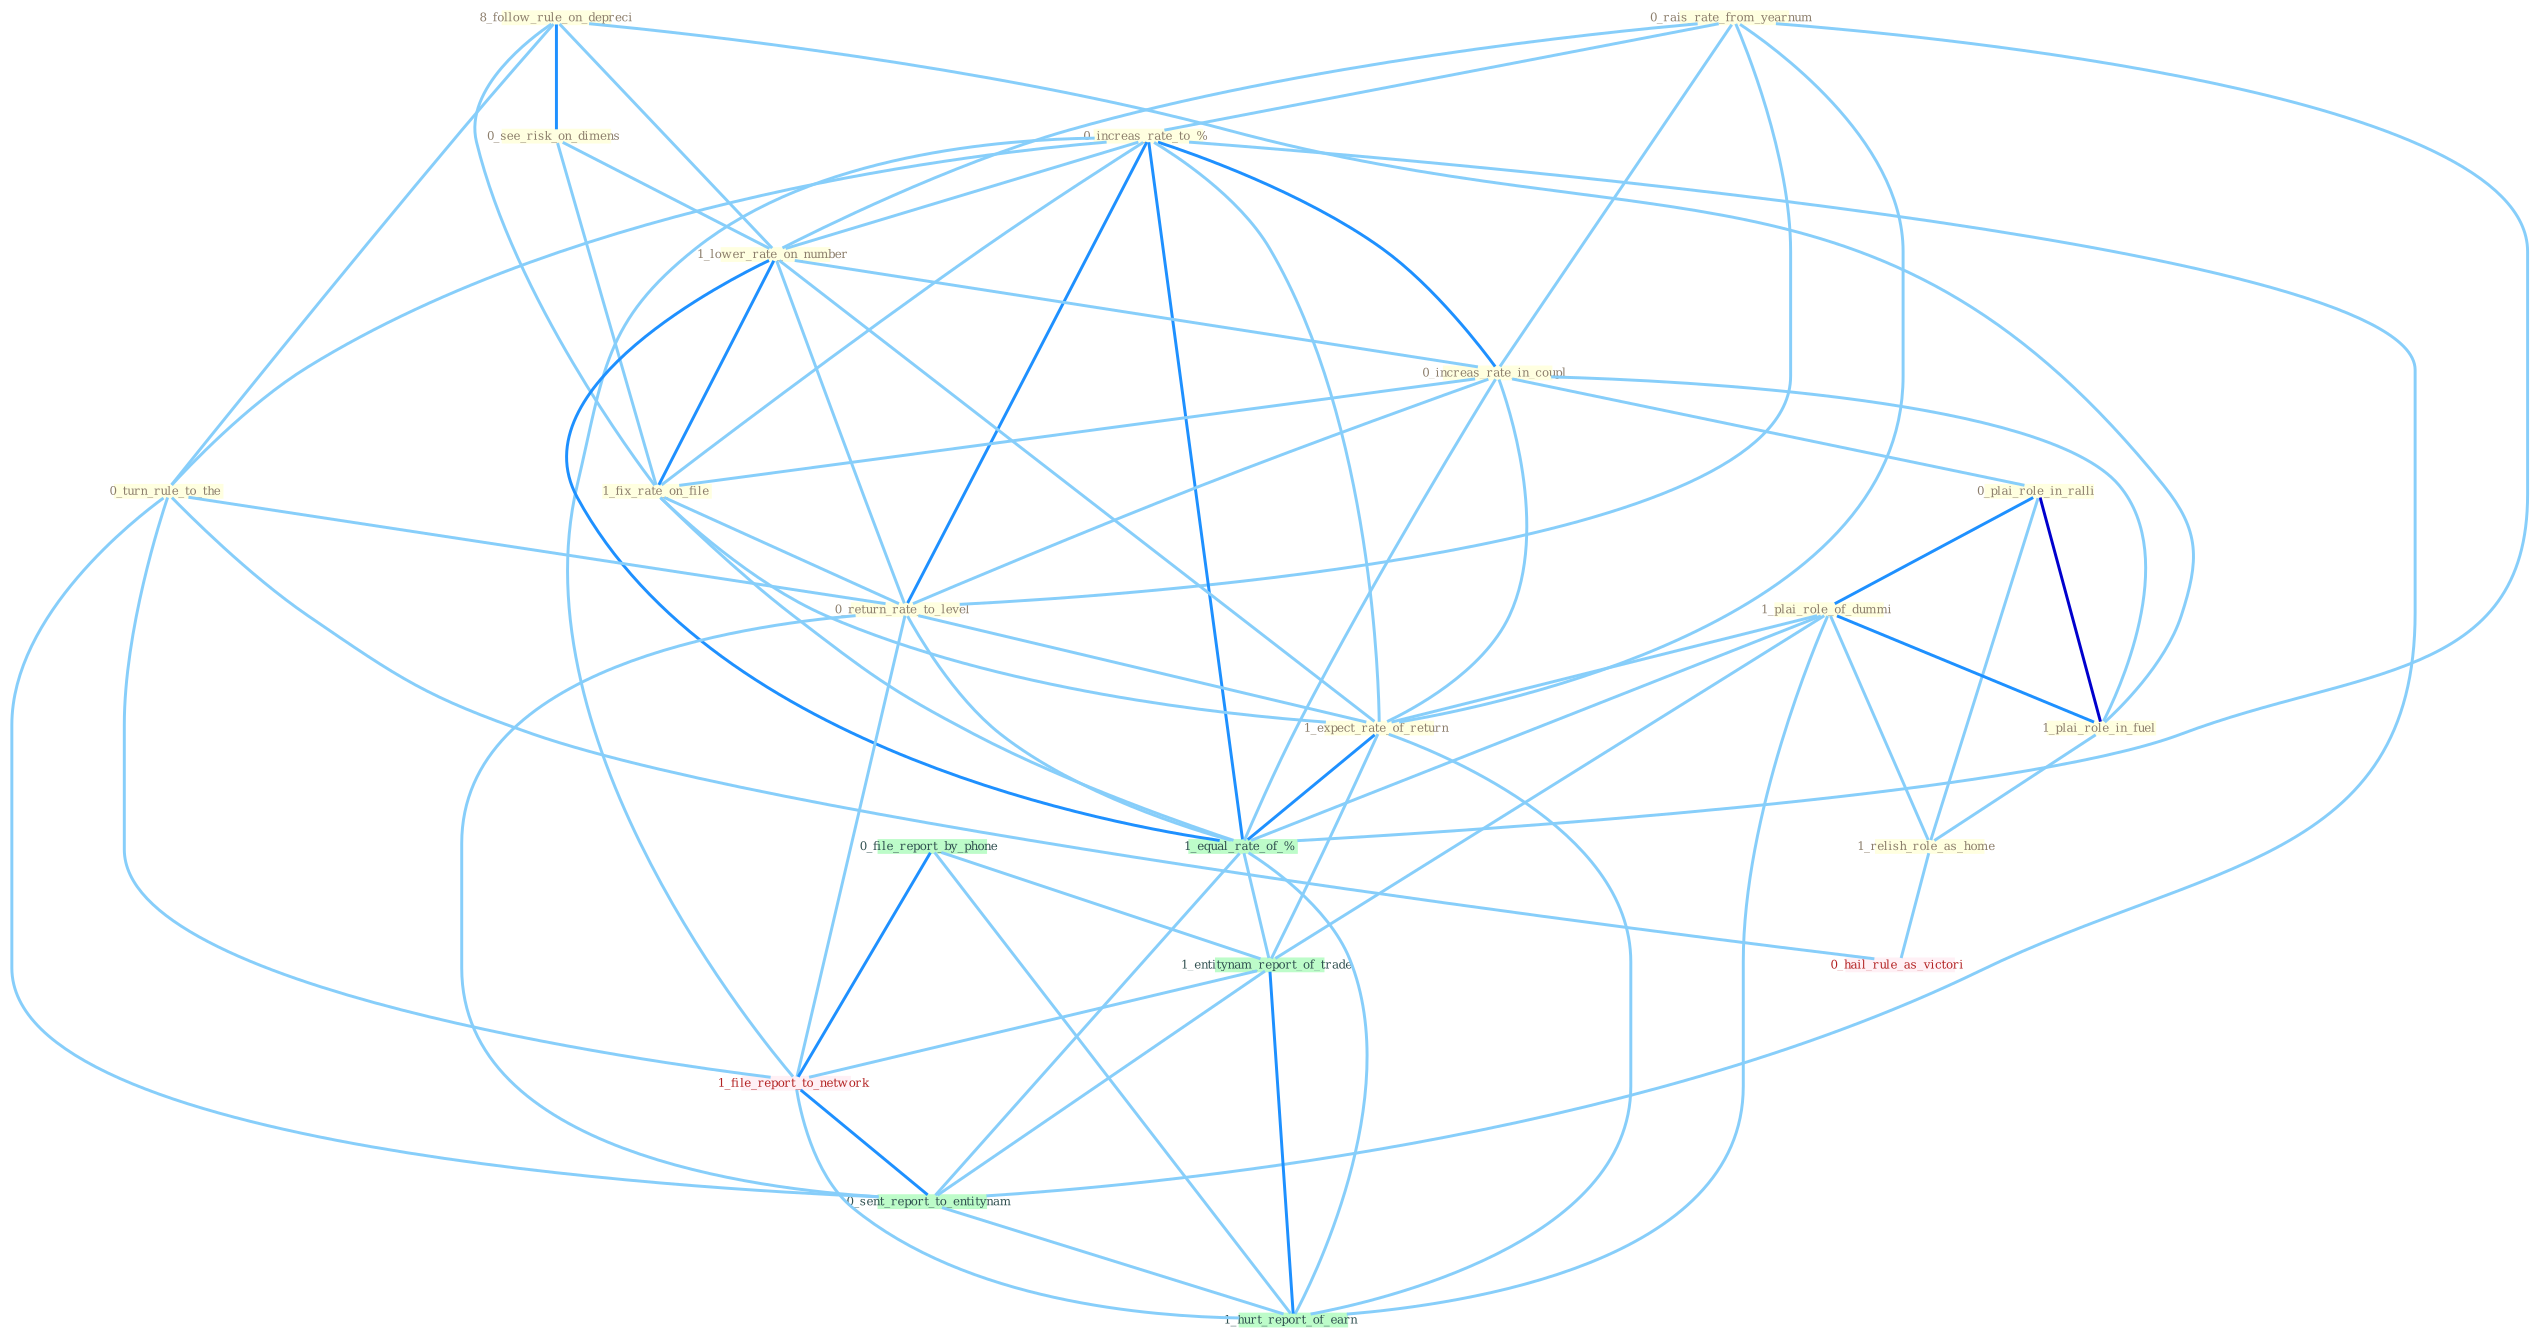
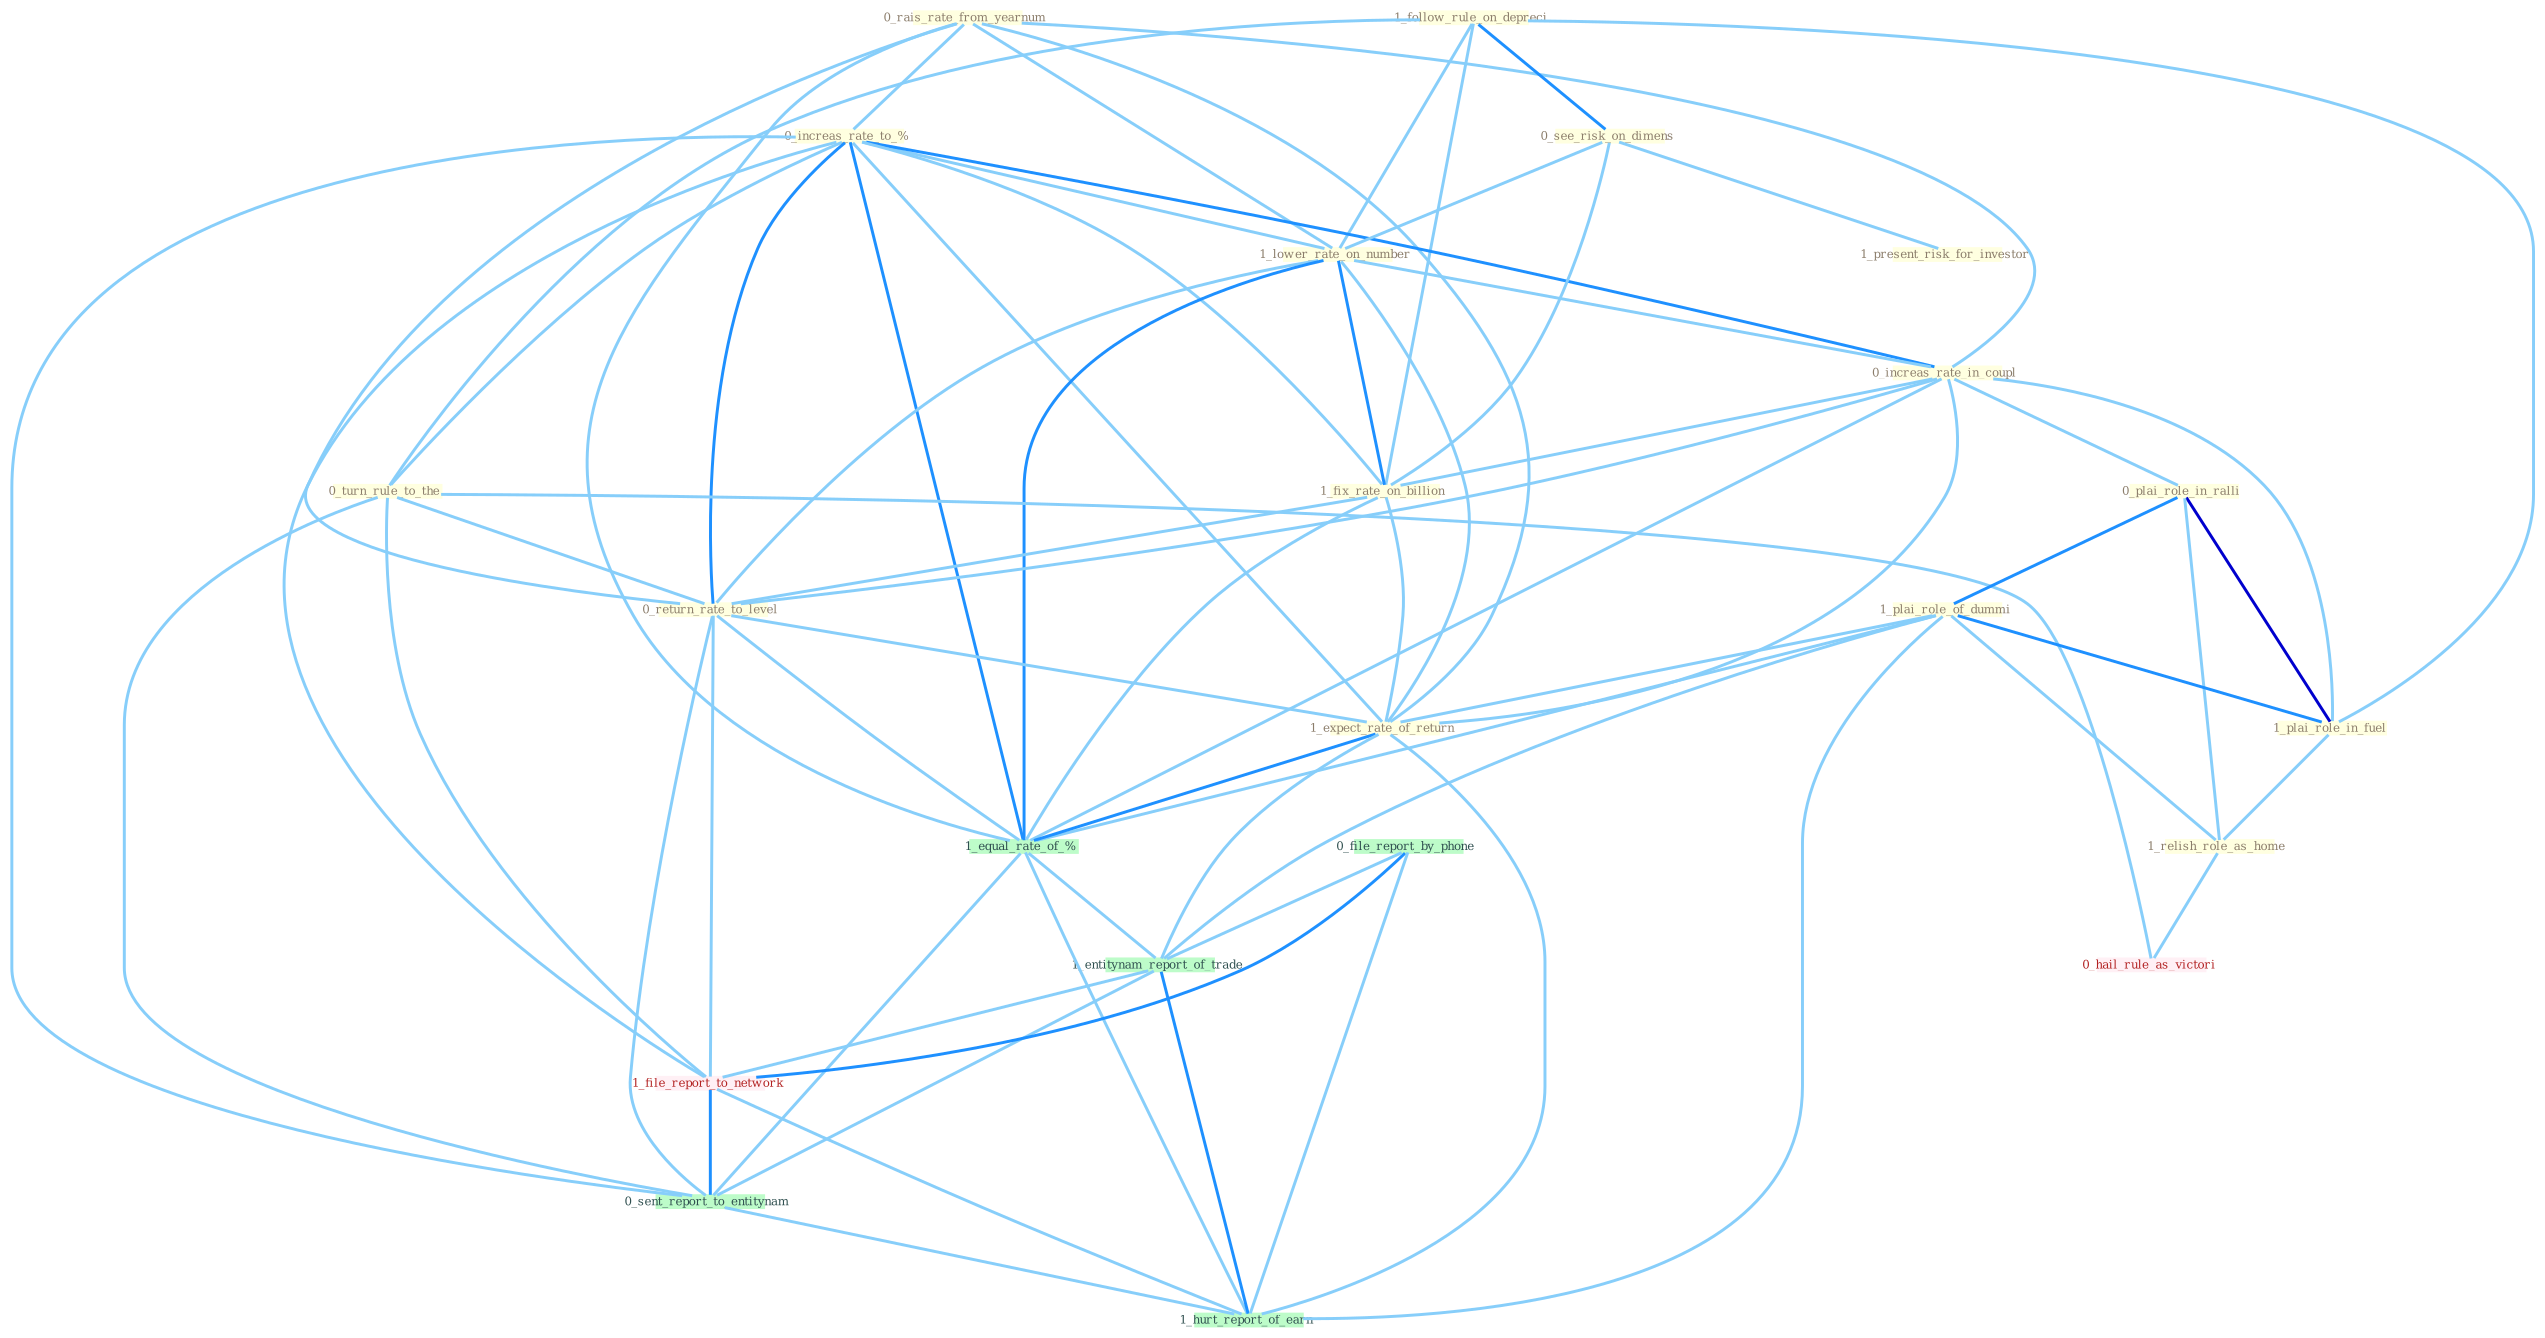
(556, 18) -> (1474, 18)
none -> (1947, 255)
(657, 491) -> (1385, 491)
